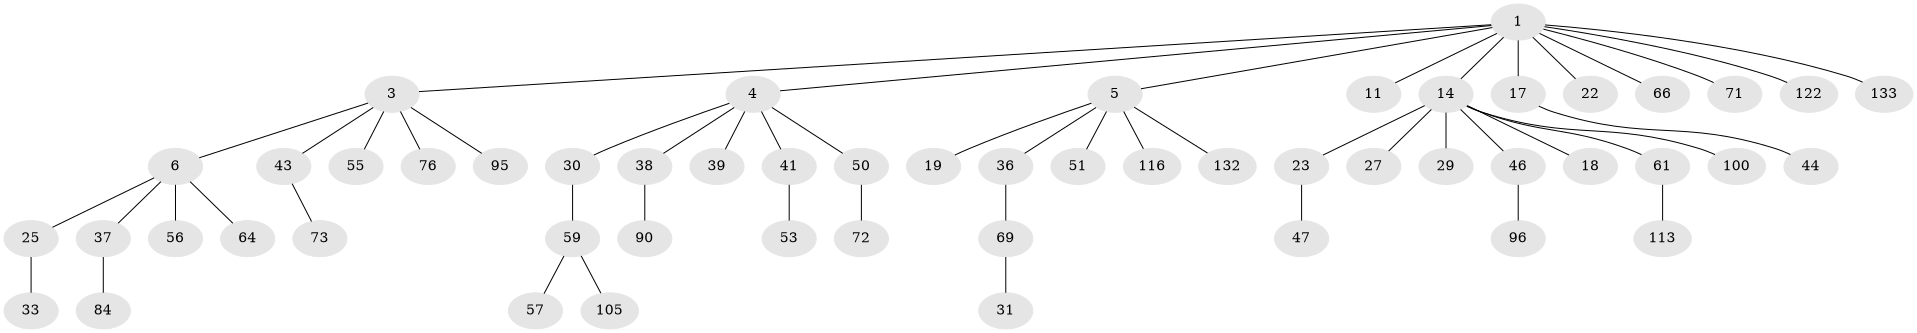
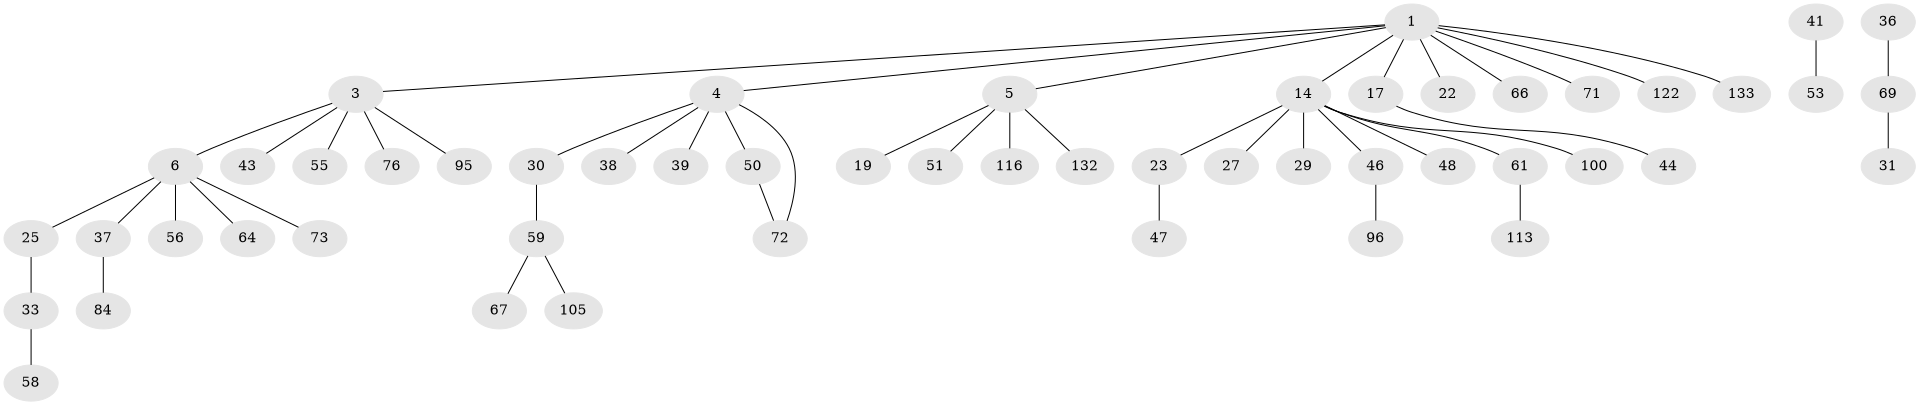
(1374, 94) -> none
(771, 130) -> (790, 152)
(1060, 130) -> none
(1590, 166) -> (1448, 166)
(302, 203) -> (248, 203)
(645, 239) -> none
(535, 311) -> (499, 311)
none -> (31, 383)
